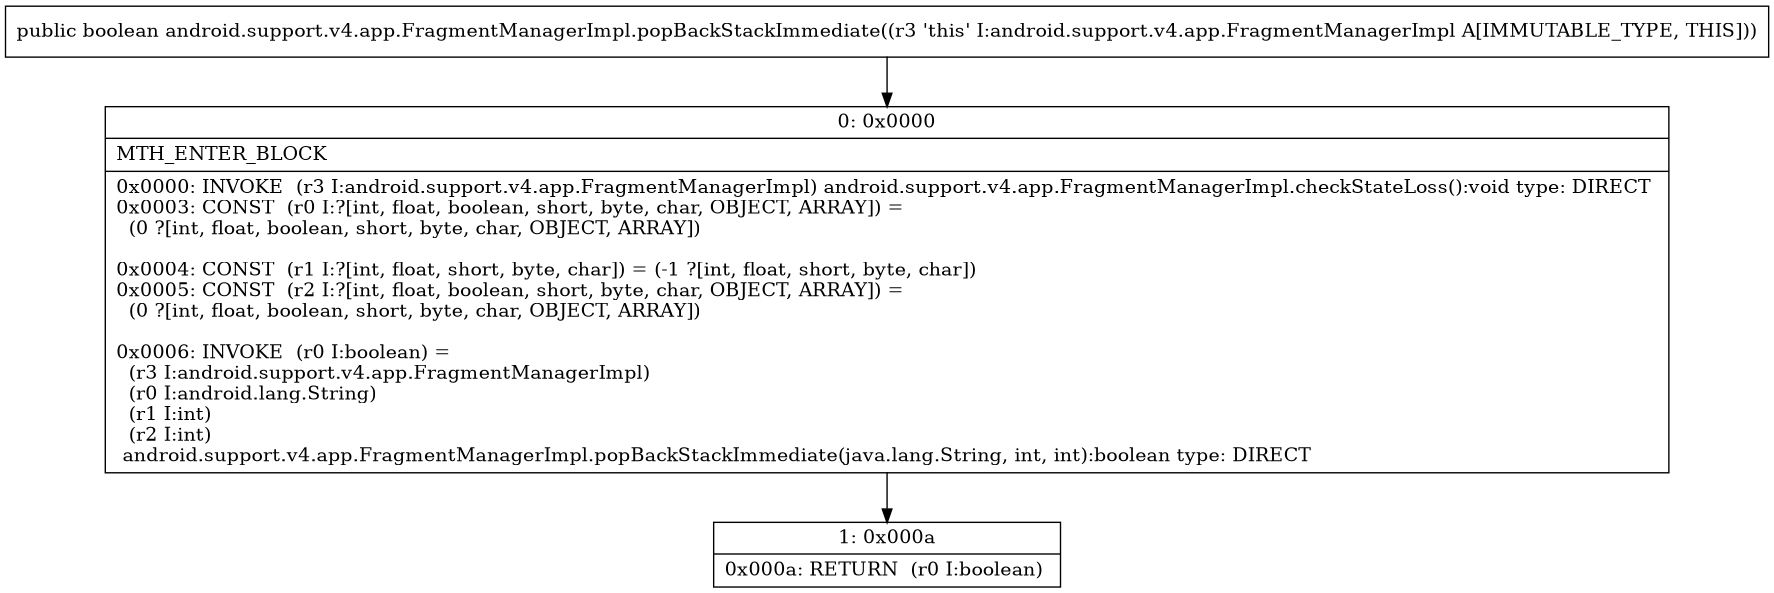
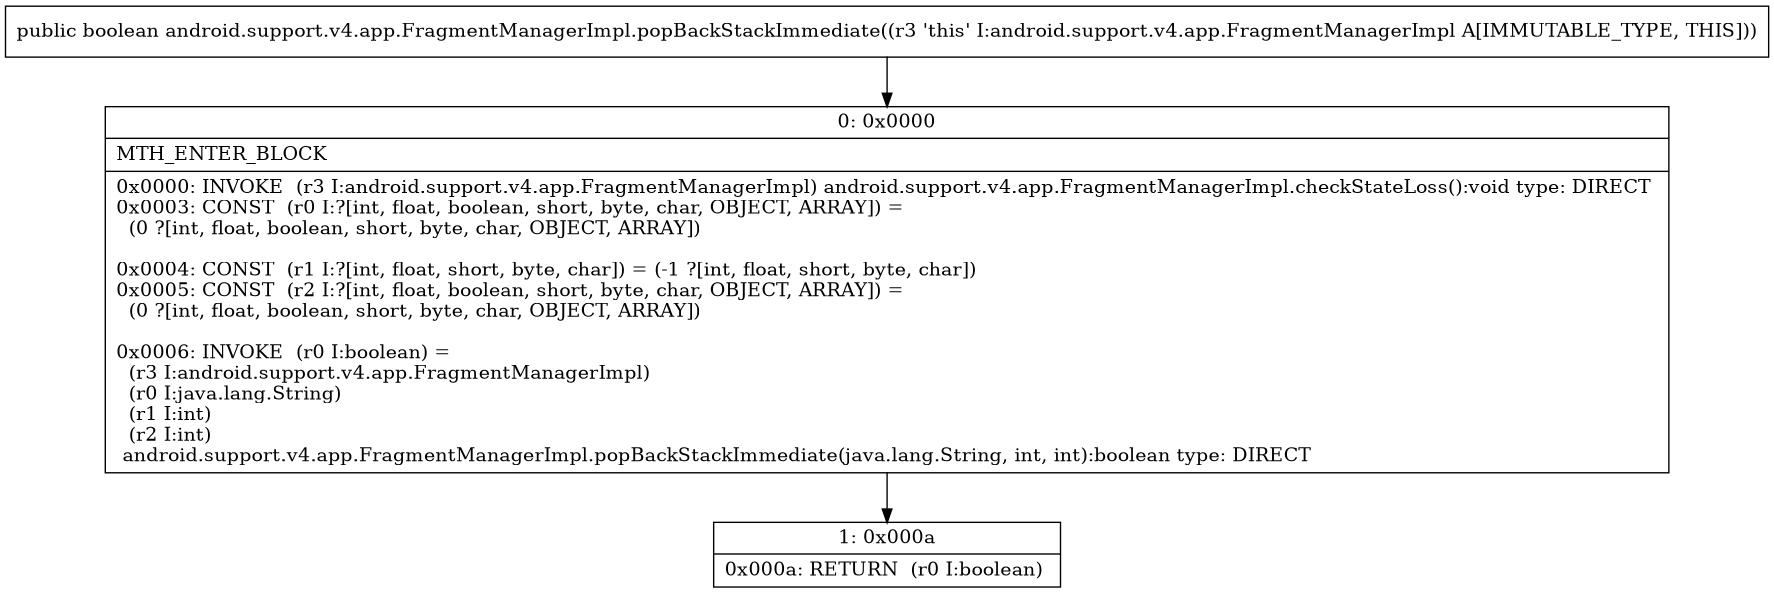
(247, 394) -> (229, 394)
